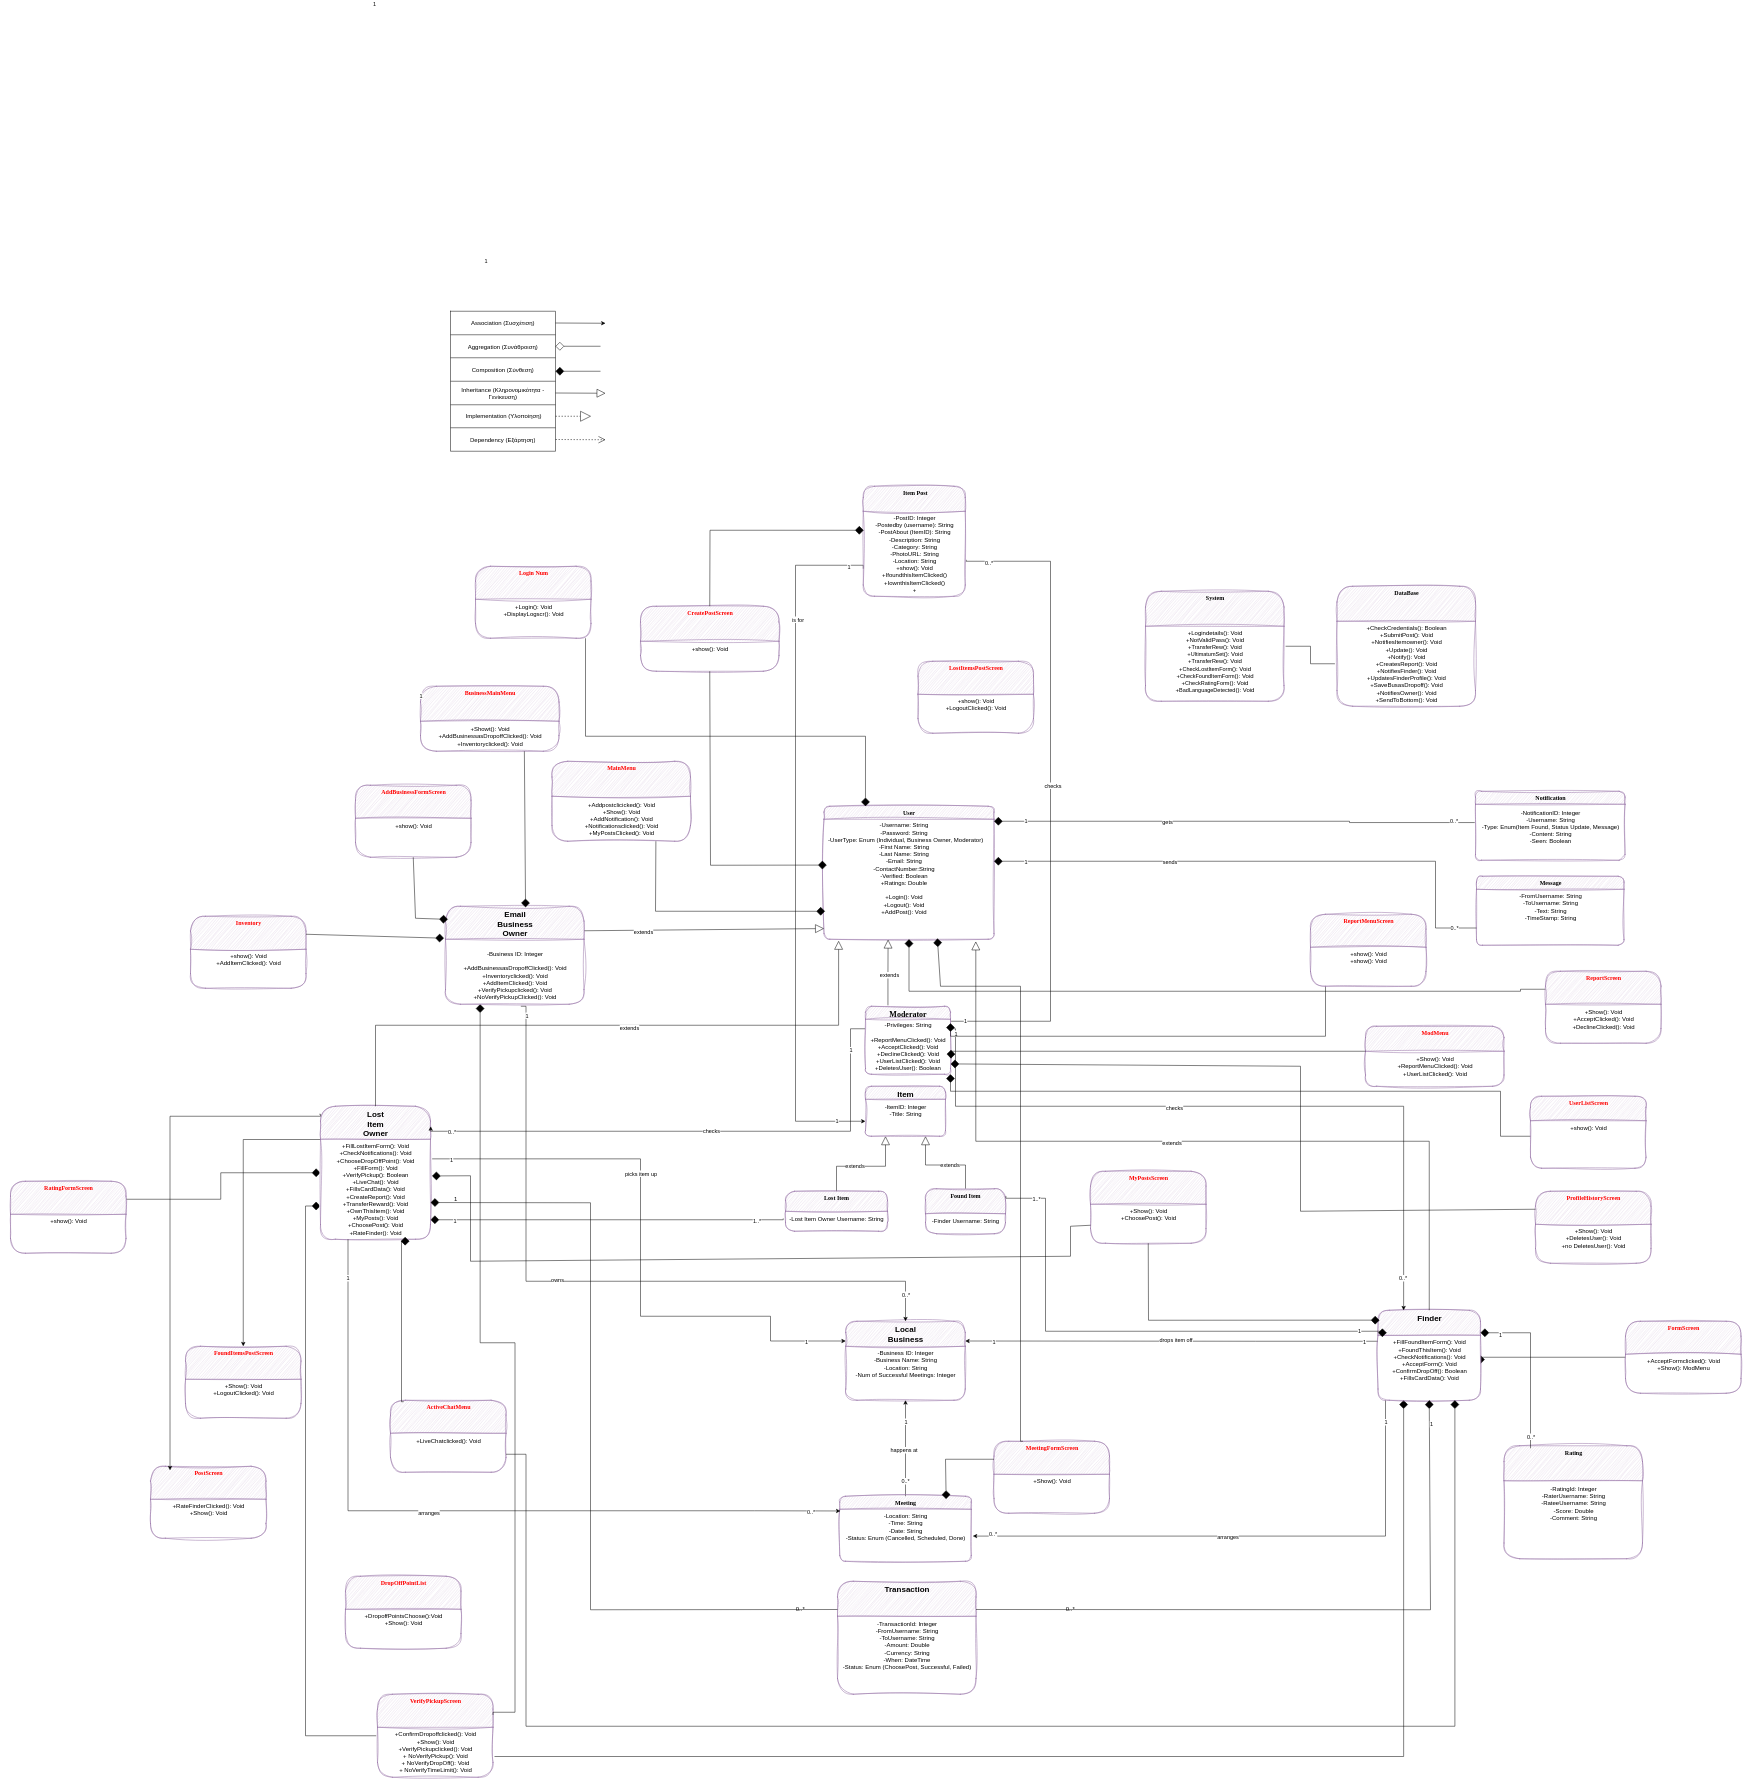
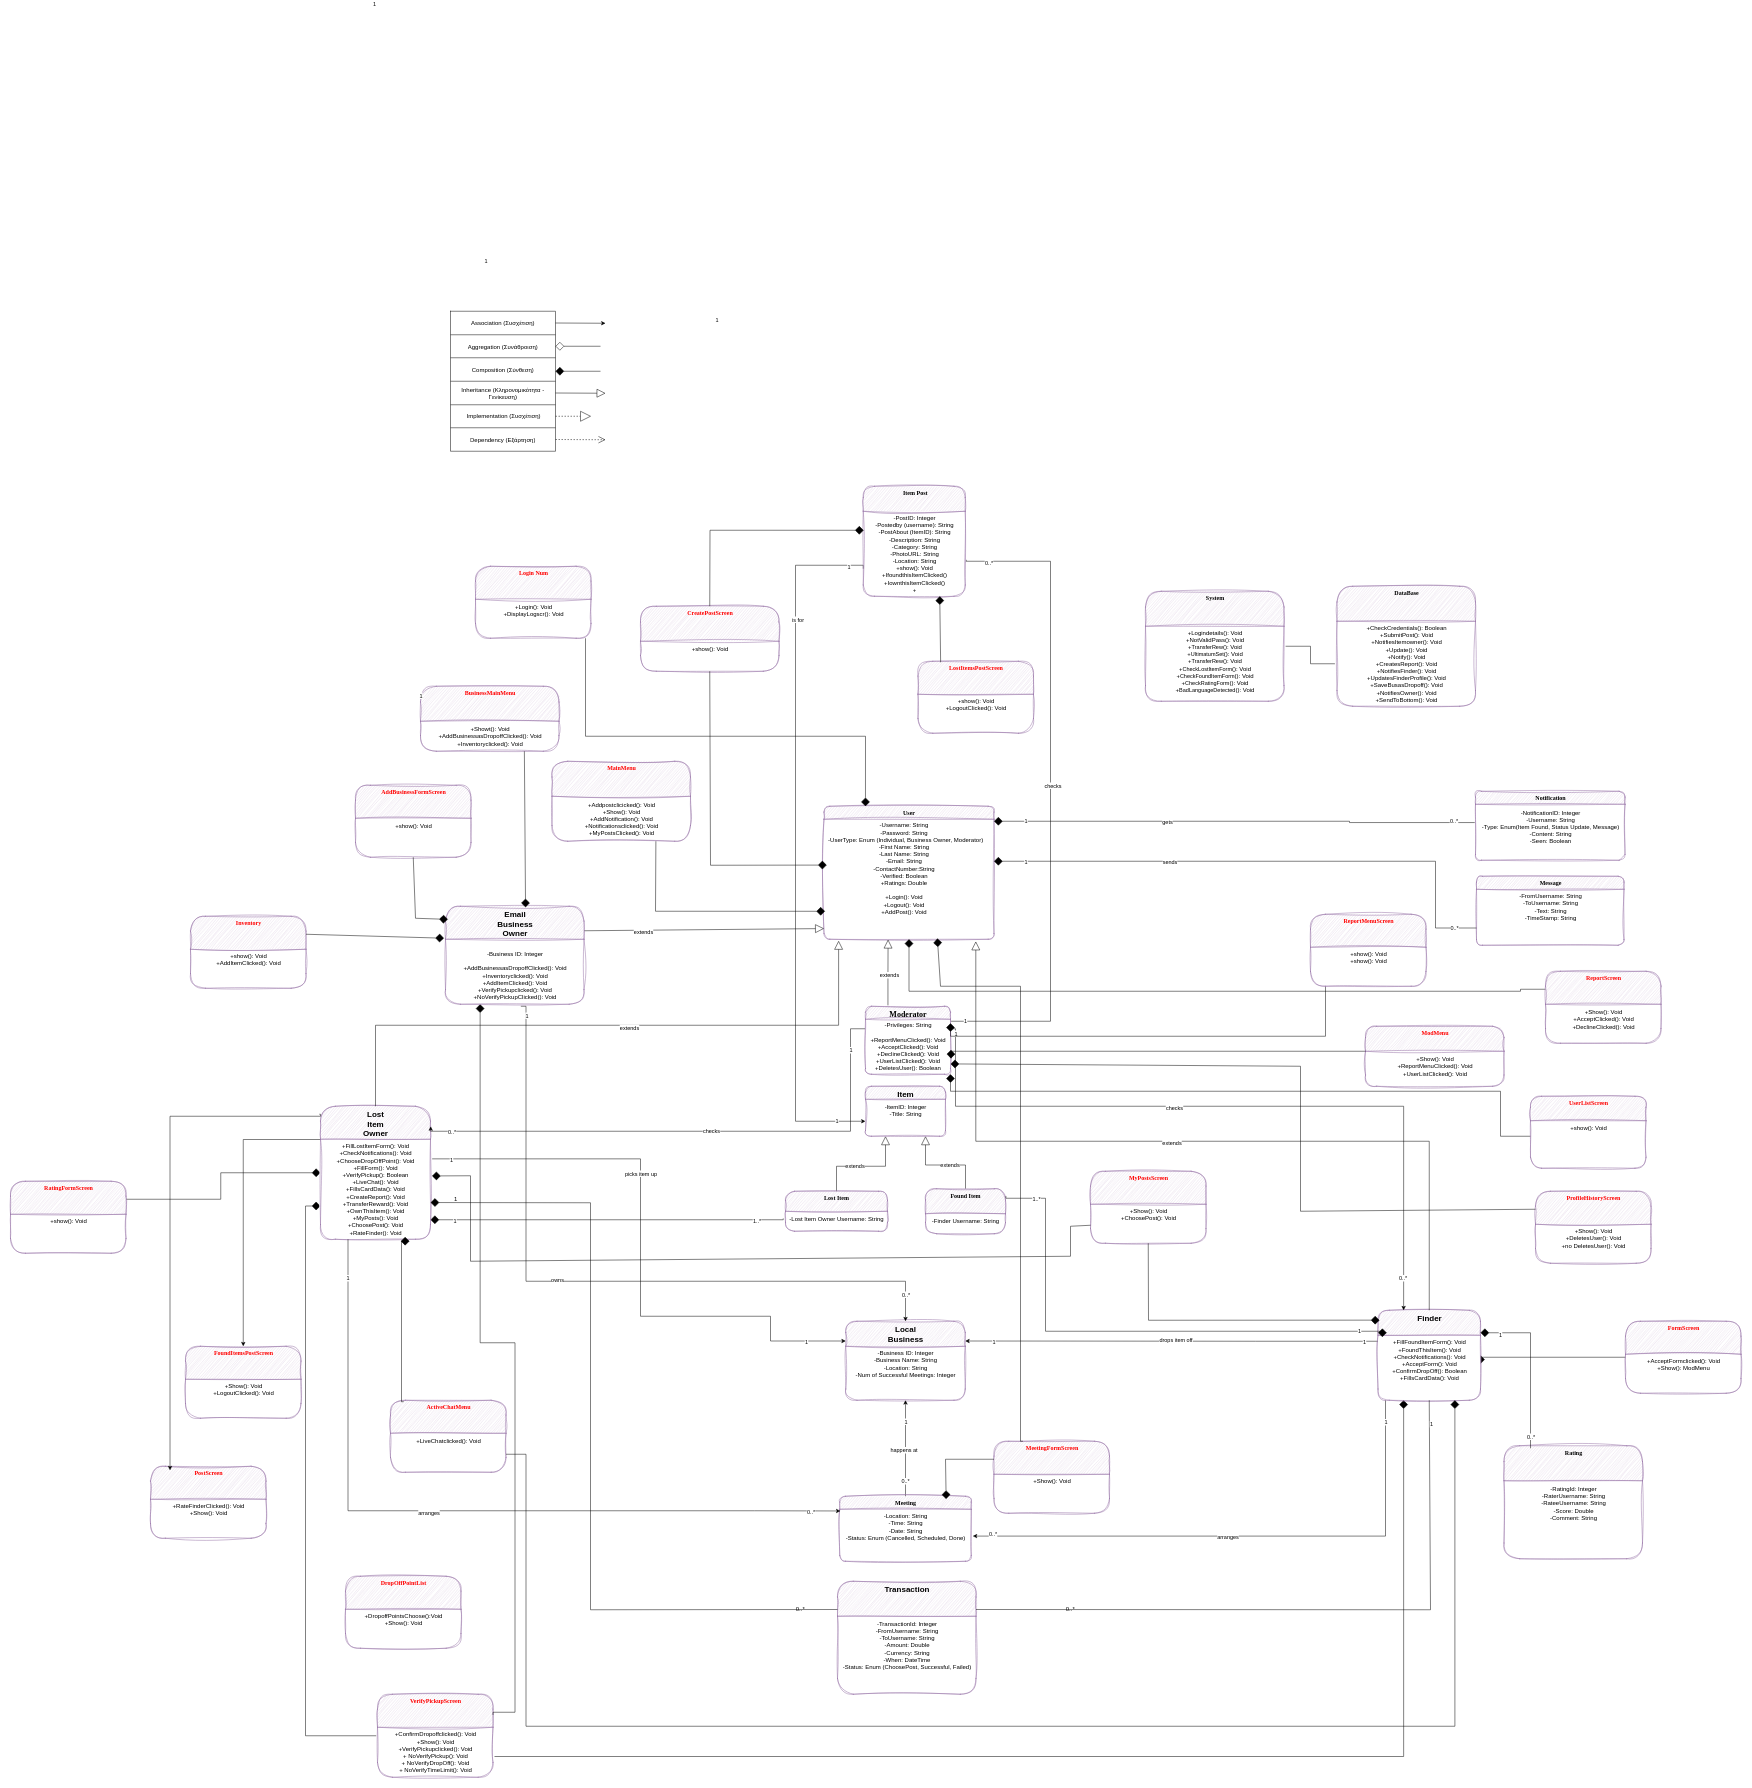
(503, 416) -> (503, 416)
none -> (940, 653)
(1429, 1409) -> (1429, 1405)
